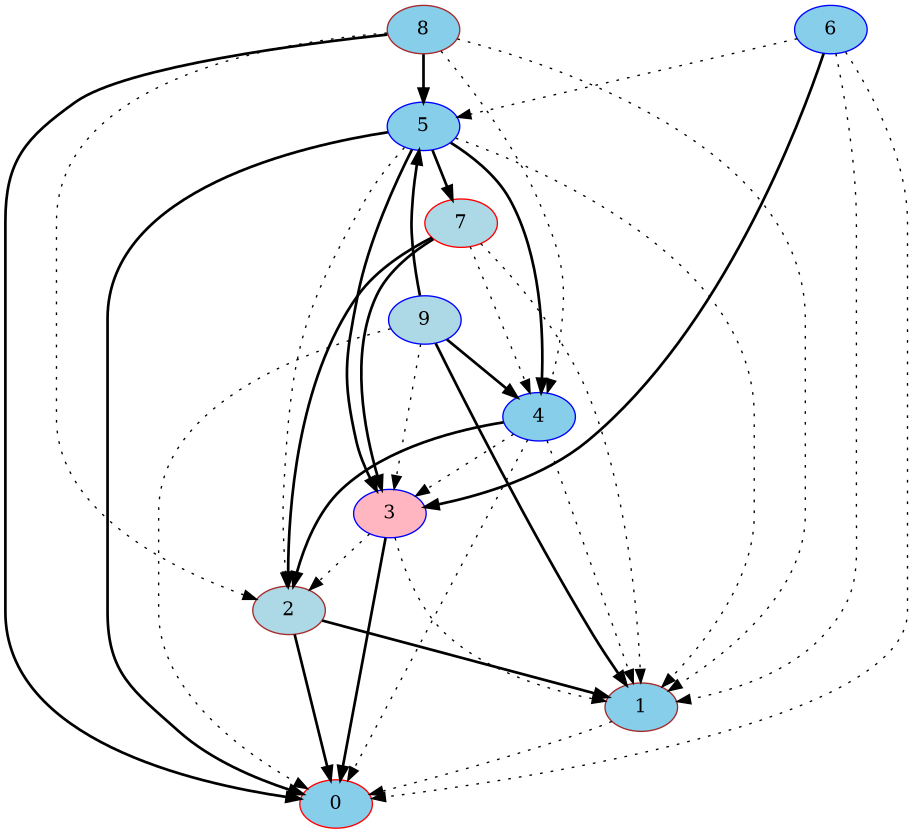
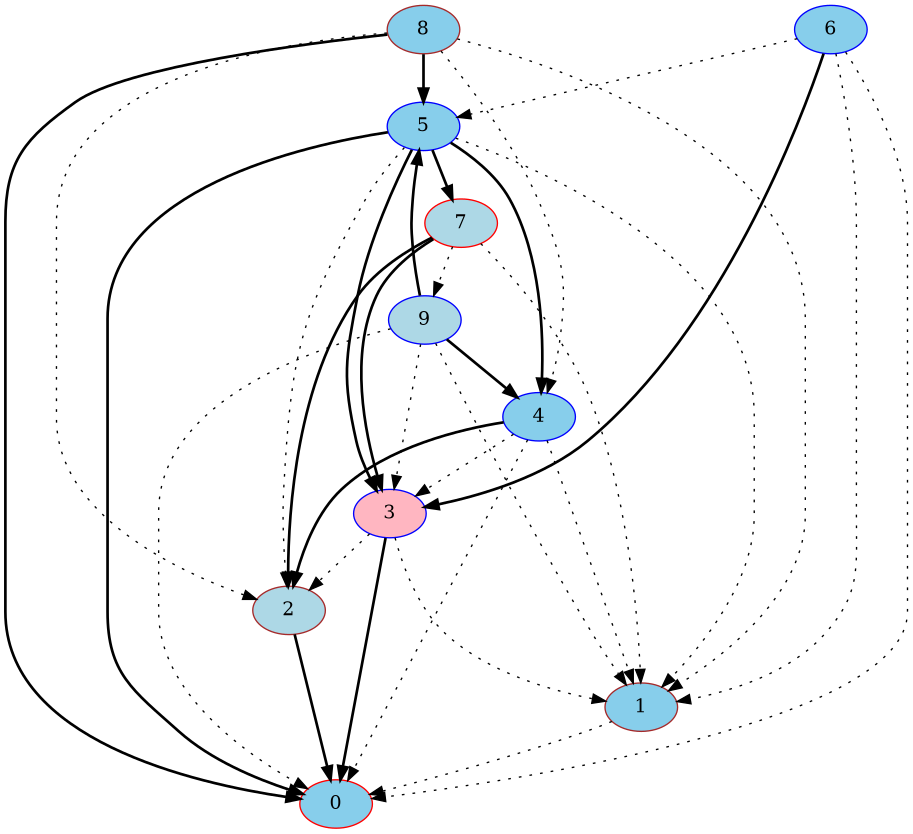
(498, 314) -> (446, 265)
(523, 511) -> (523, 511)
(459, 657) -> none
